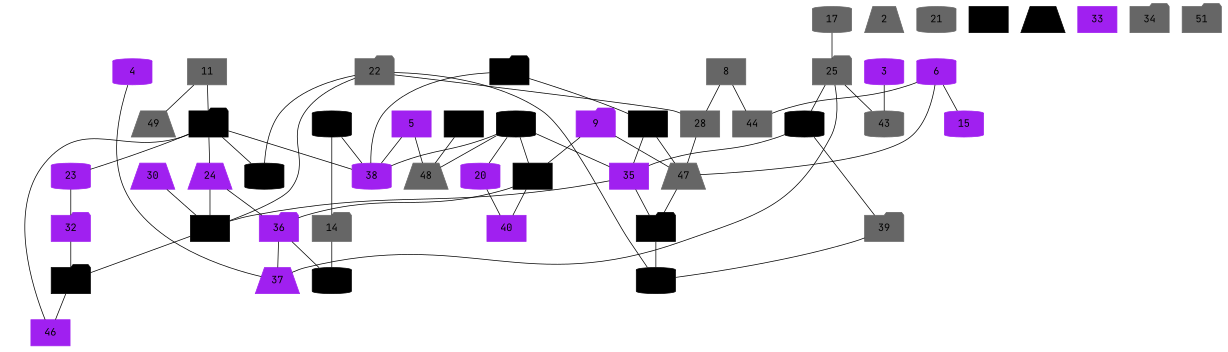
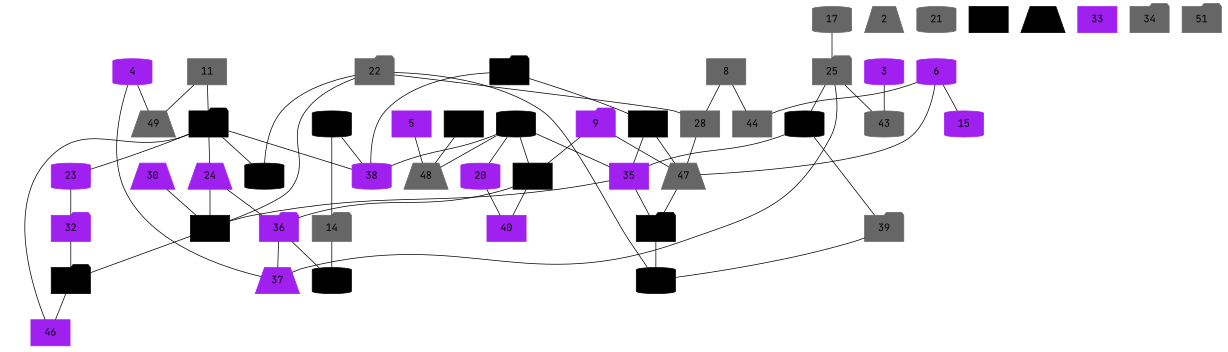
none -> (143, 98)
(392, 150) -> none
